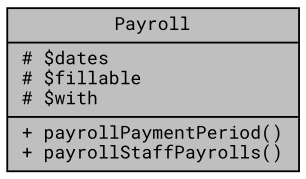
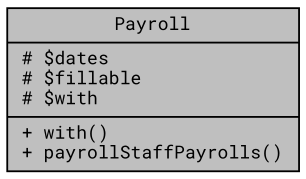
(153, 133) -> (66, 133)
